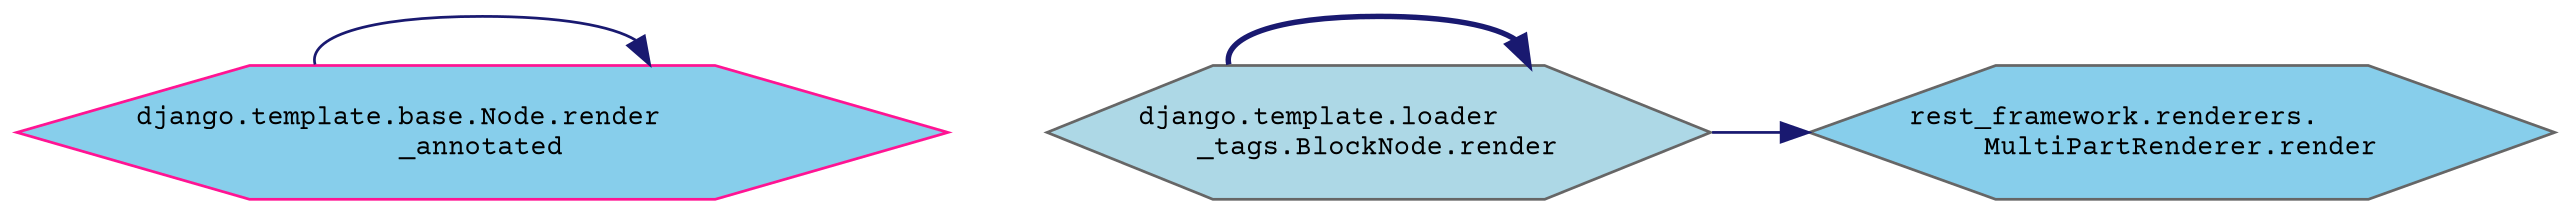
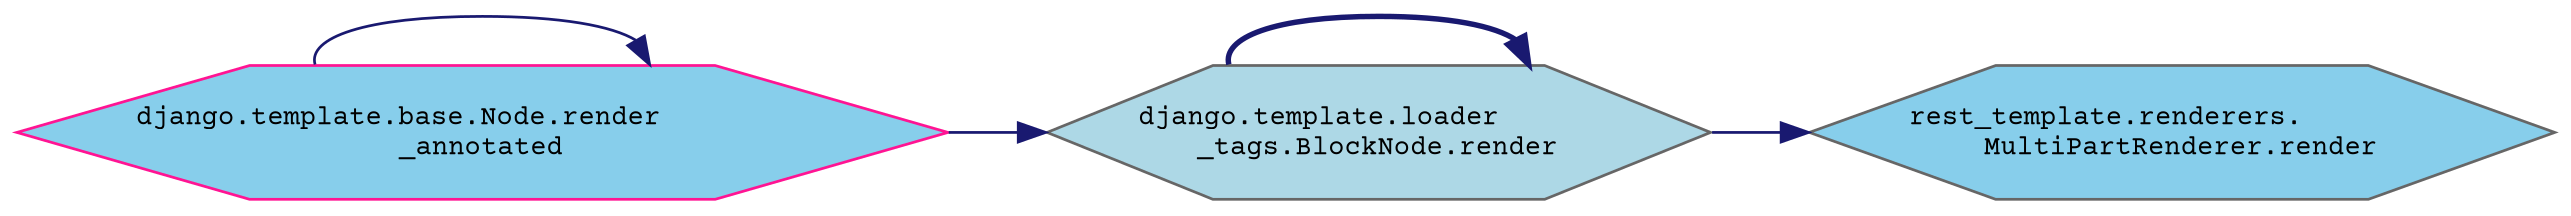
none -> (983, 132)
(2182, 132) -> (2182, 132)
